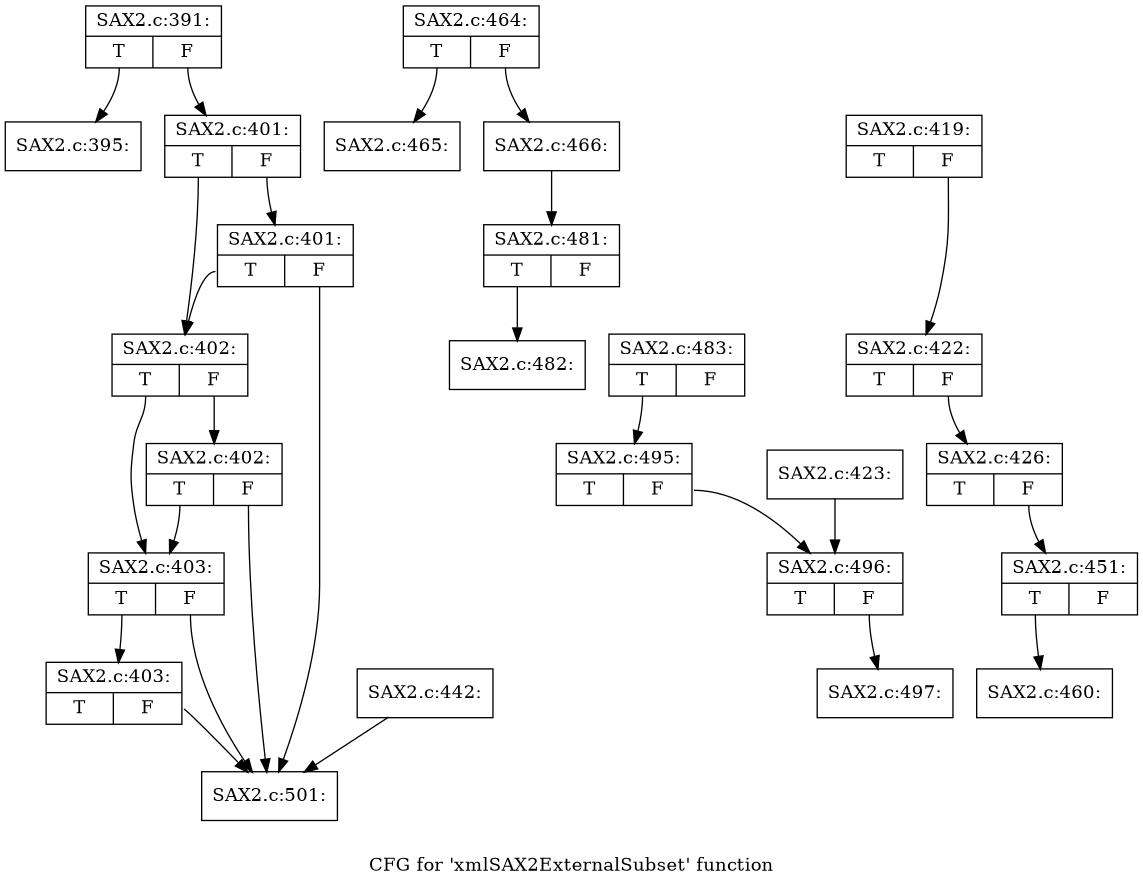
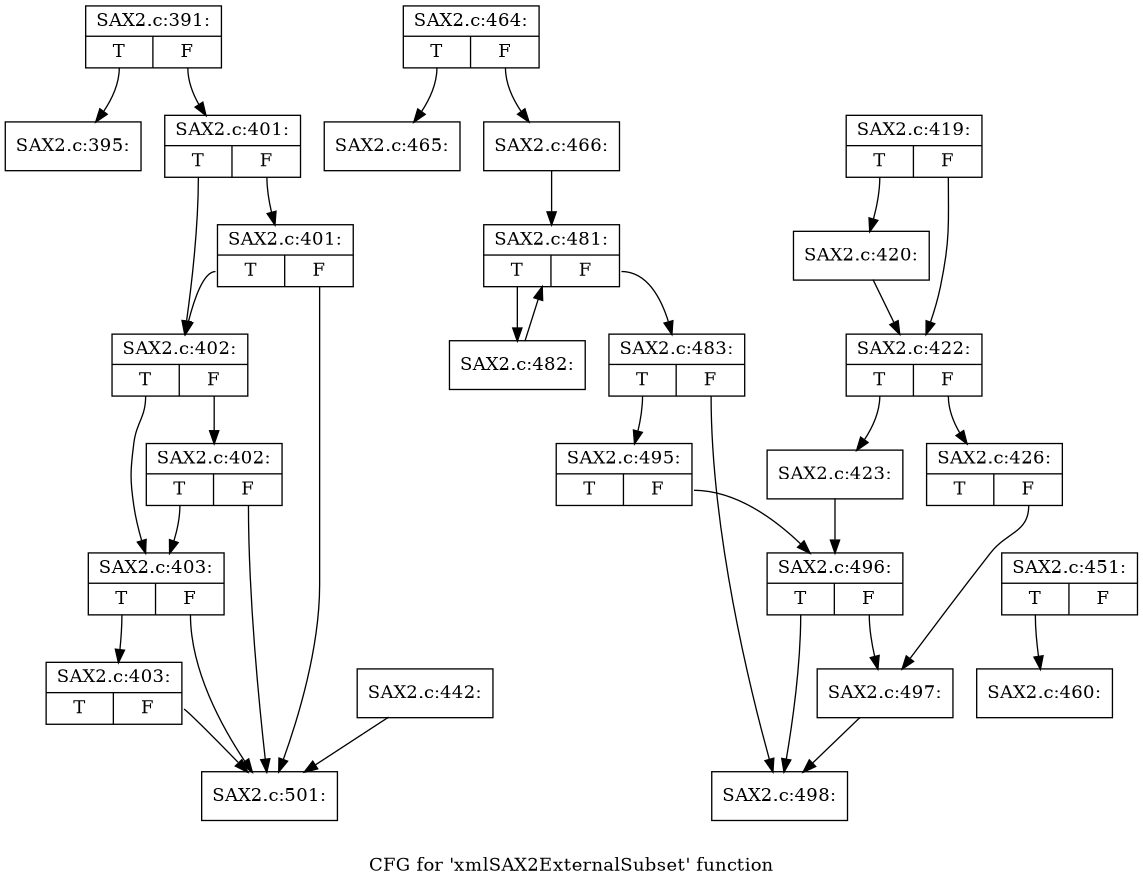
none -> (861, 256)
none -> (652, 289)
none -> (532, 320)
none -> (875, 419)
(1032, 524) -> (969, 580)
none -> (780, 796)
